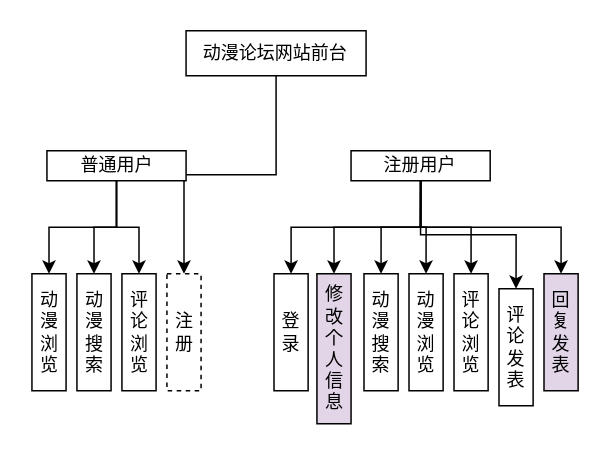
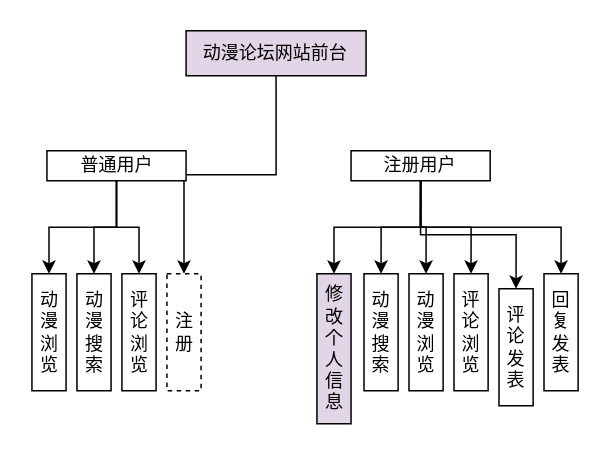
(276, 53) -> (276, 53)
(293, 227) -> none
(291, 332) -> none
(561, 332) -> (561, 332)
